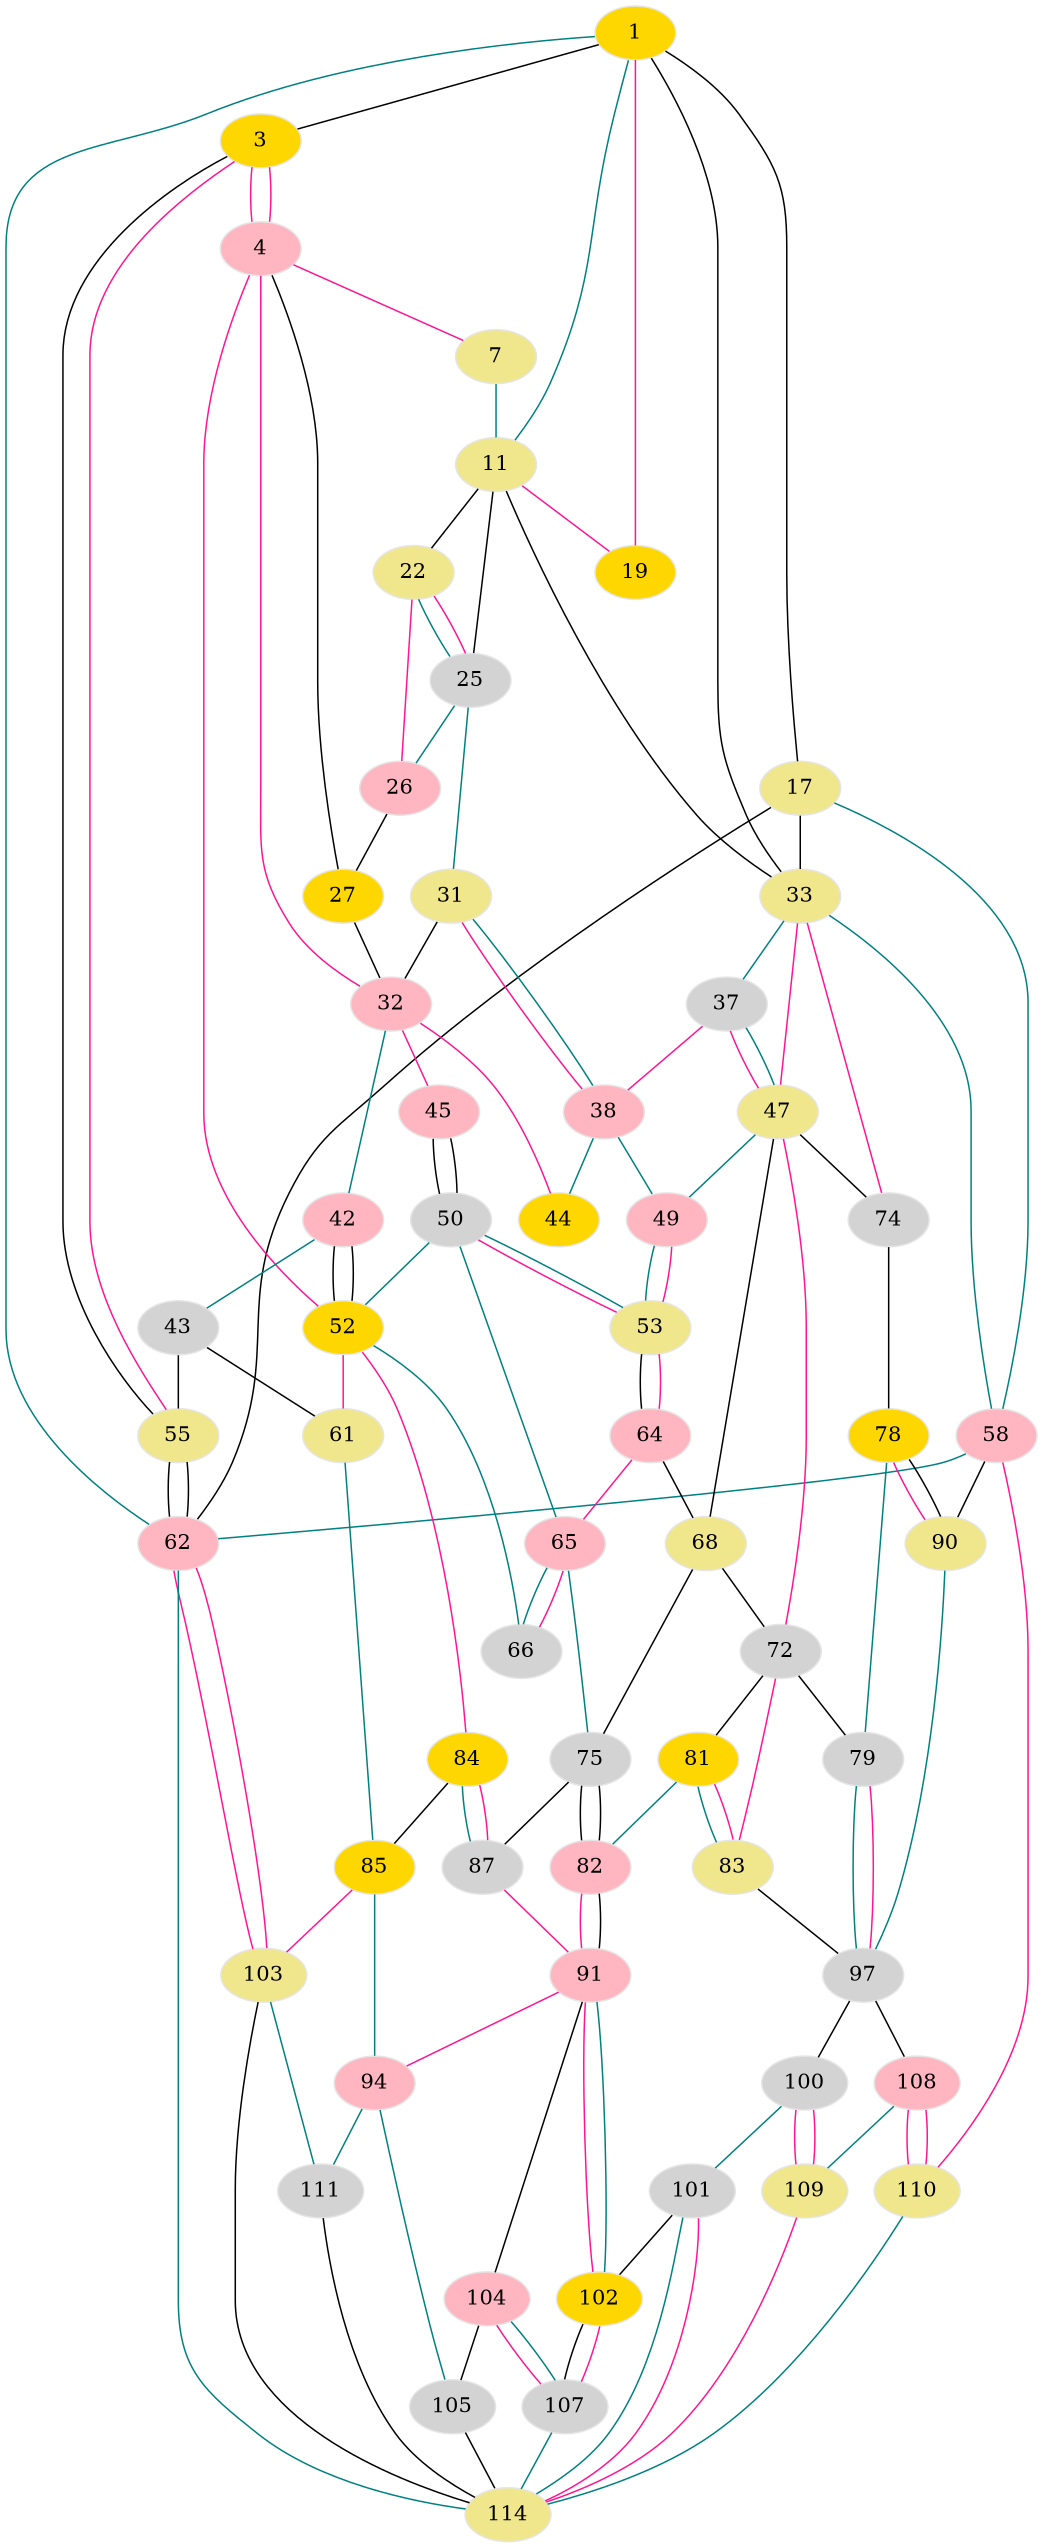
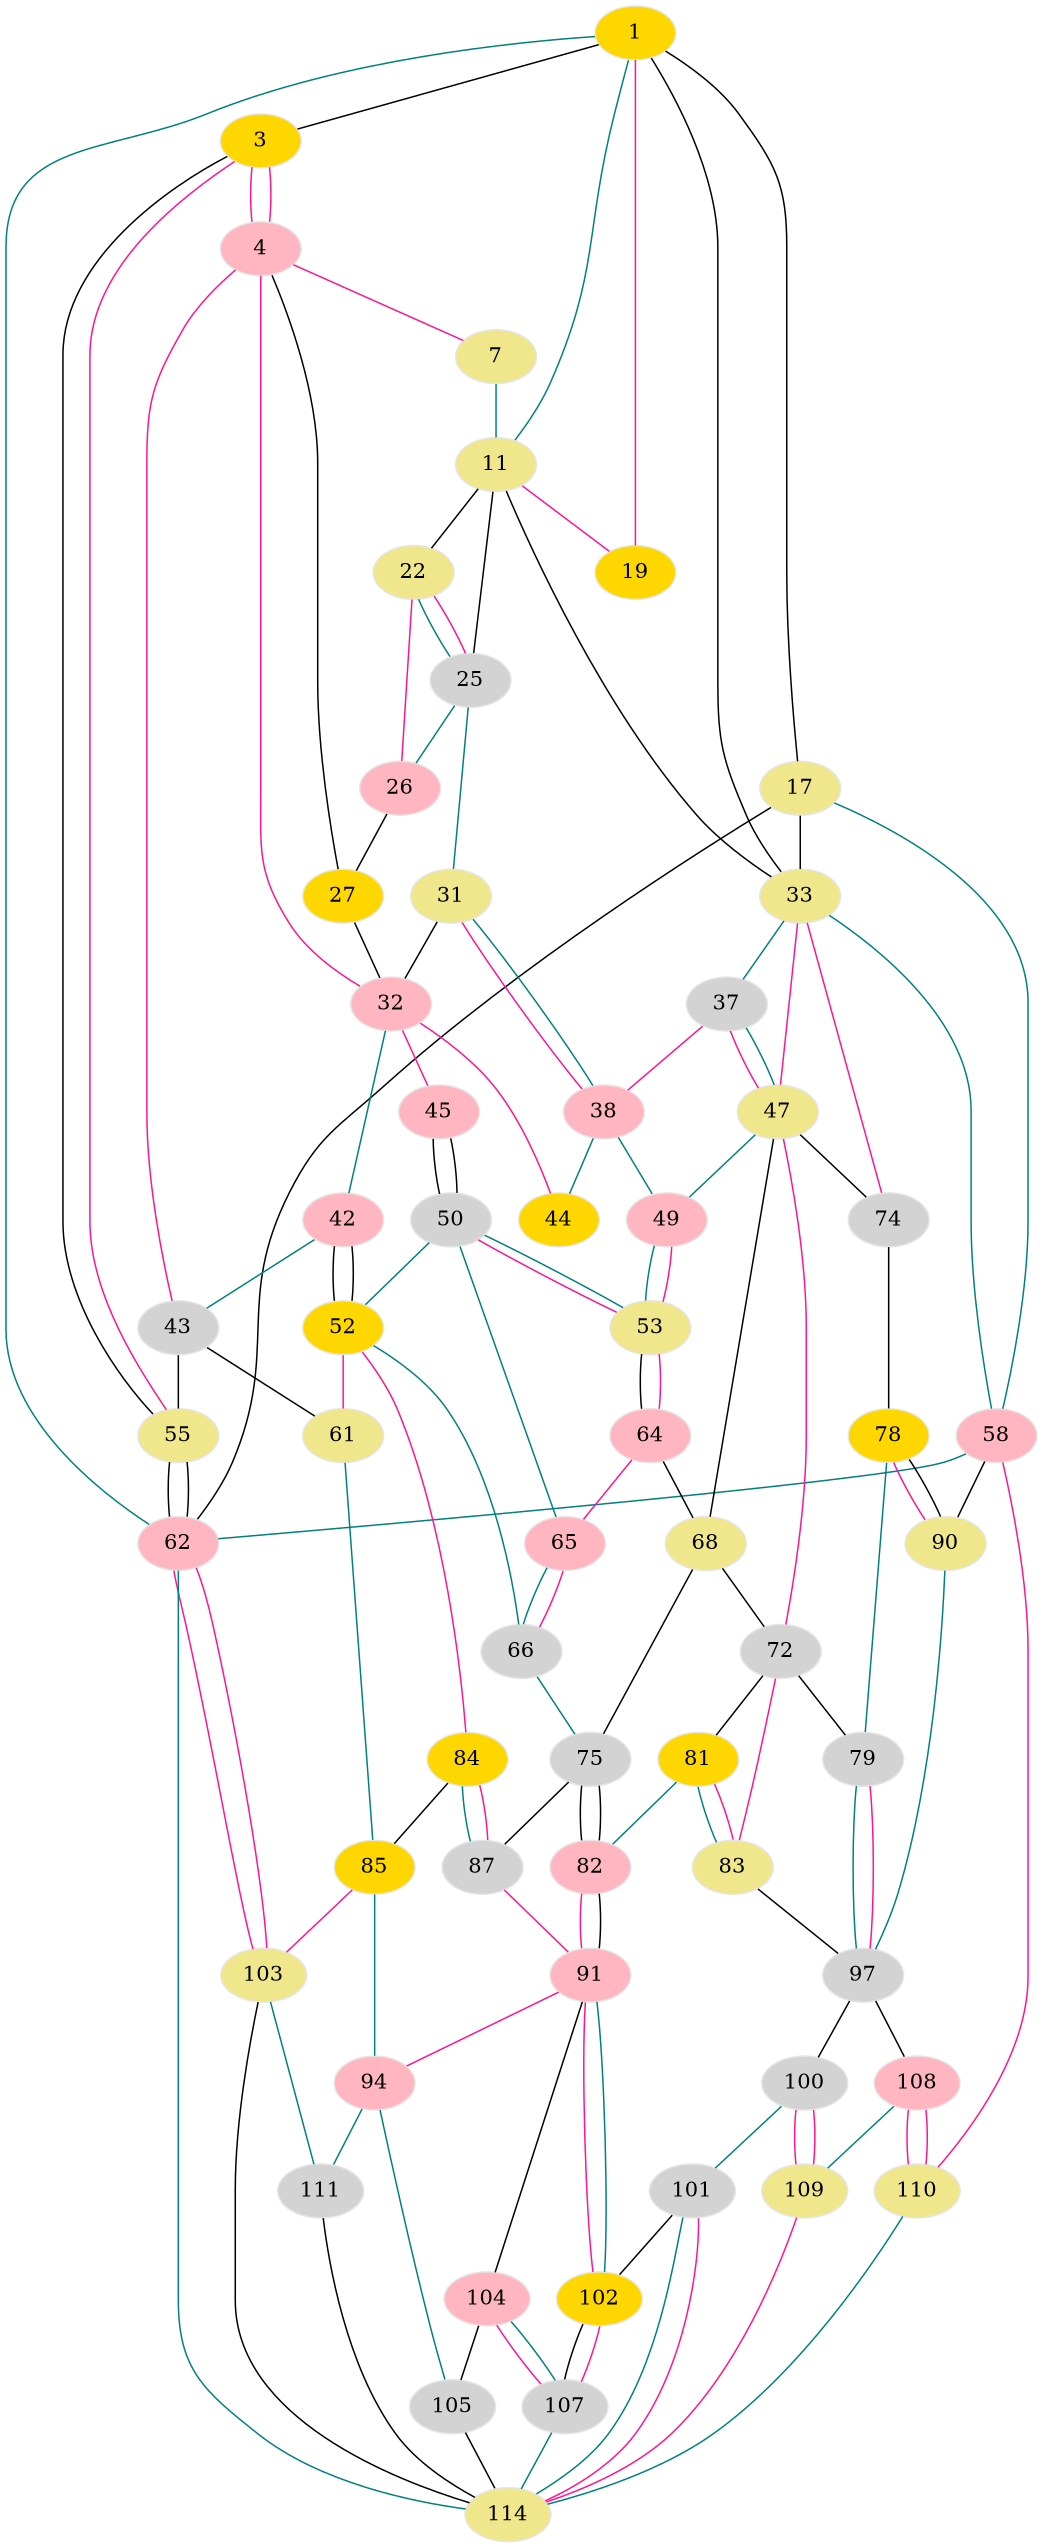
(204, 806) -> (147, 773)
(579, 1651) -> (556, 1705)
